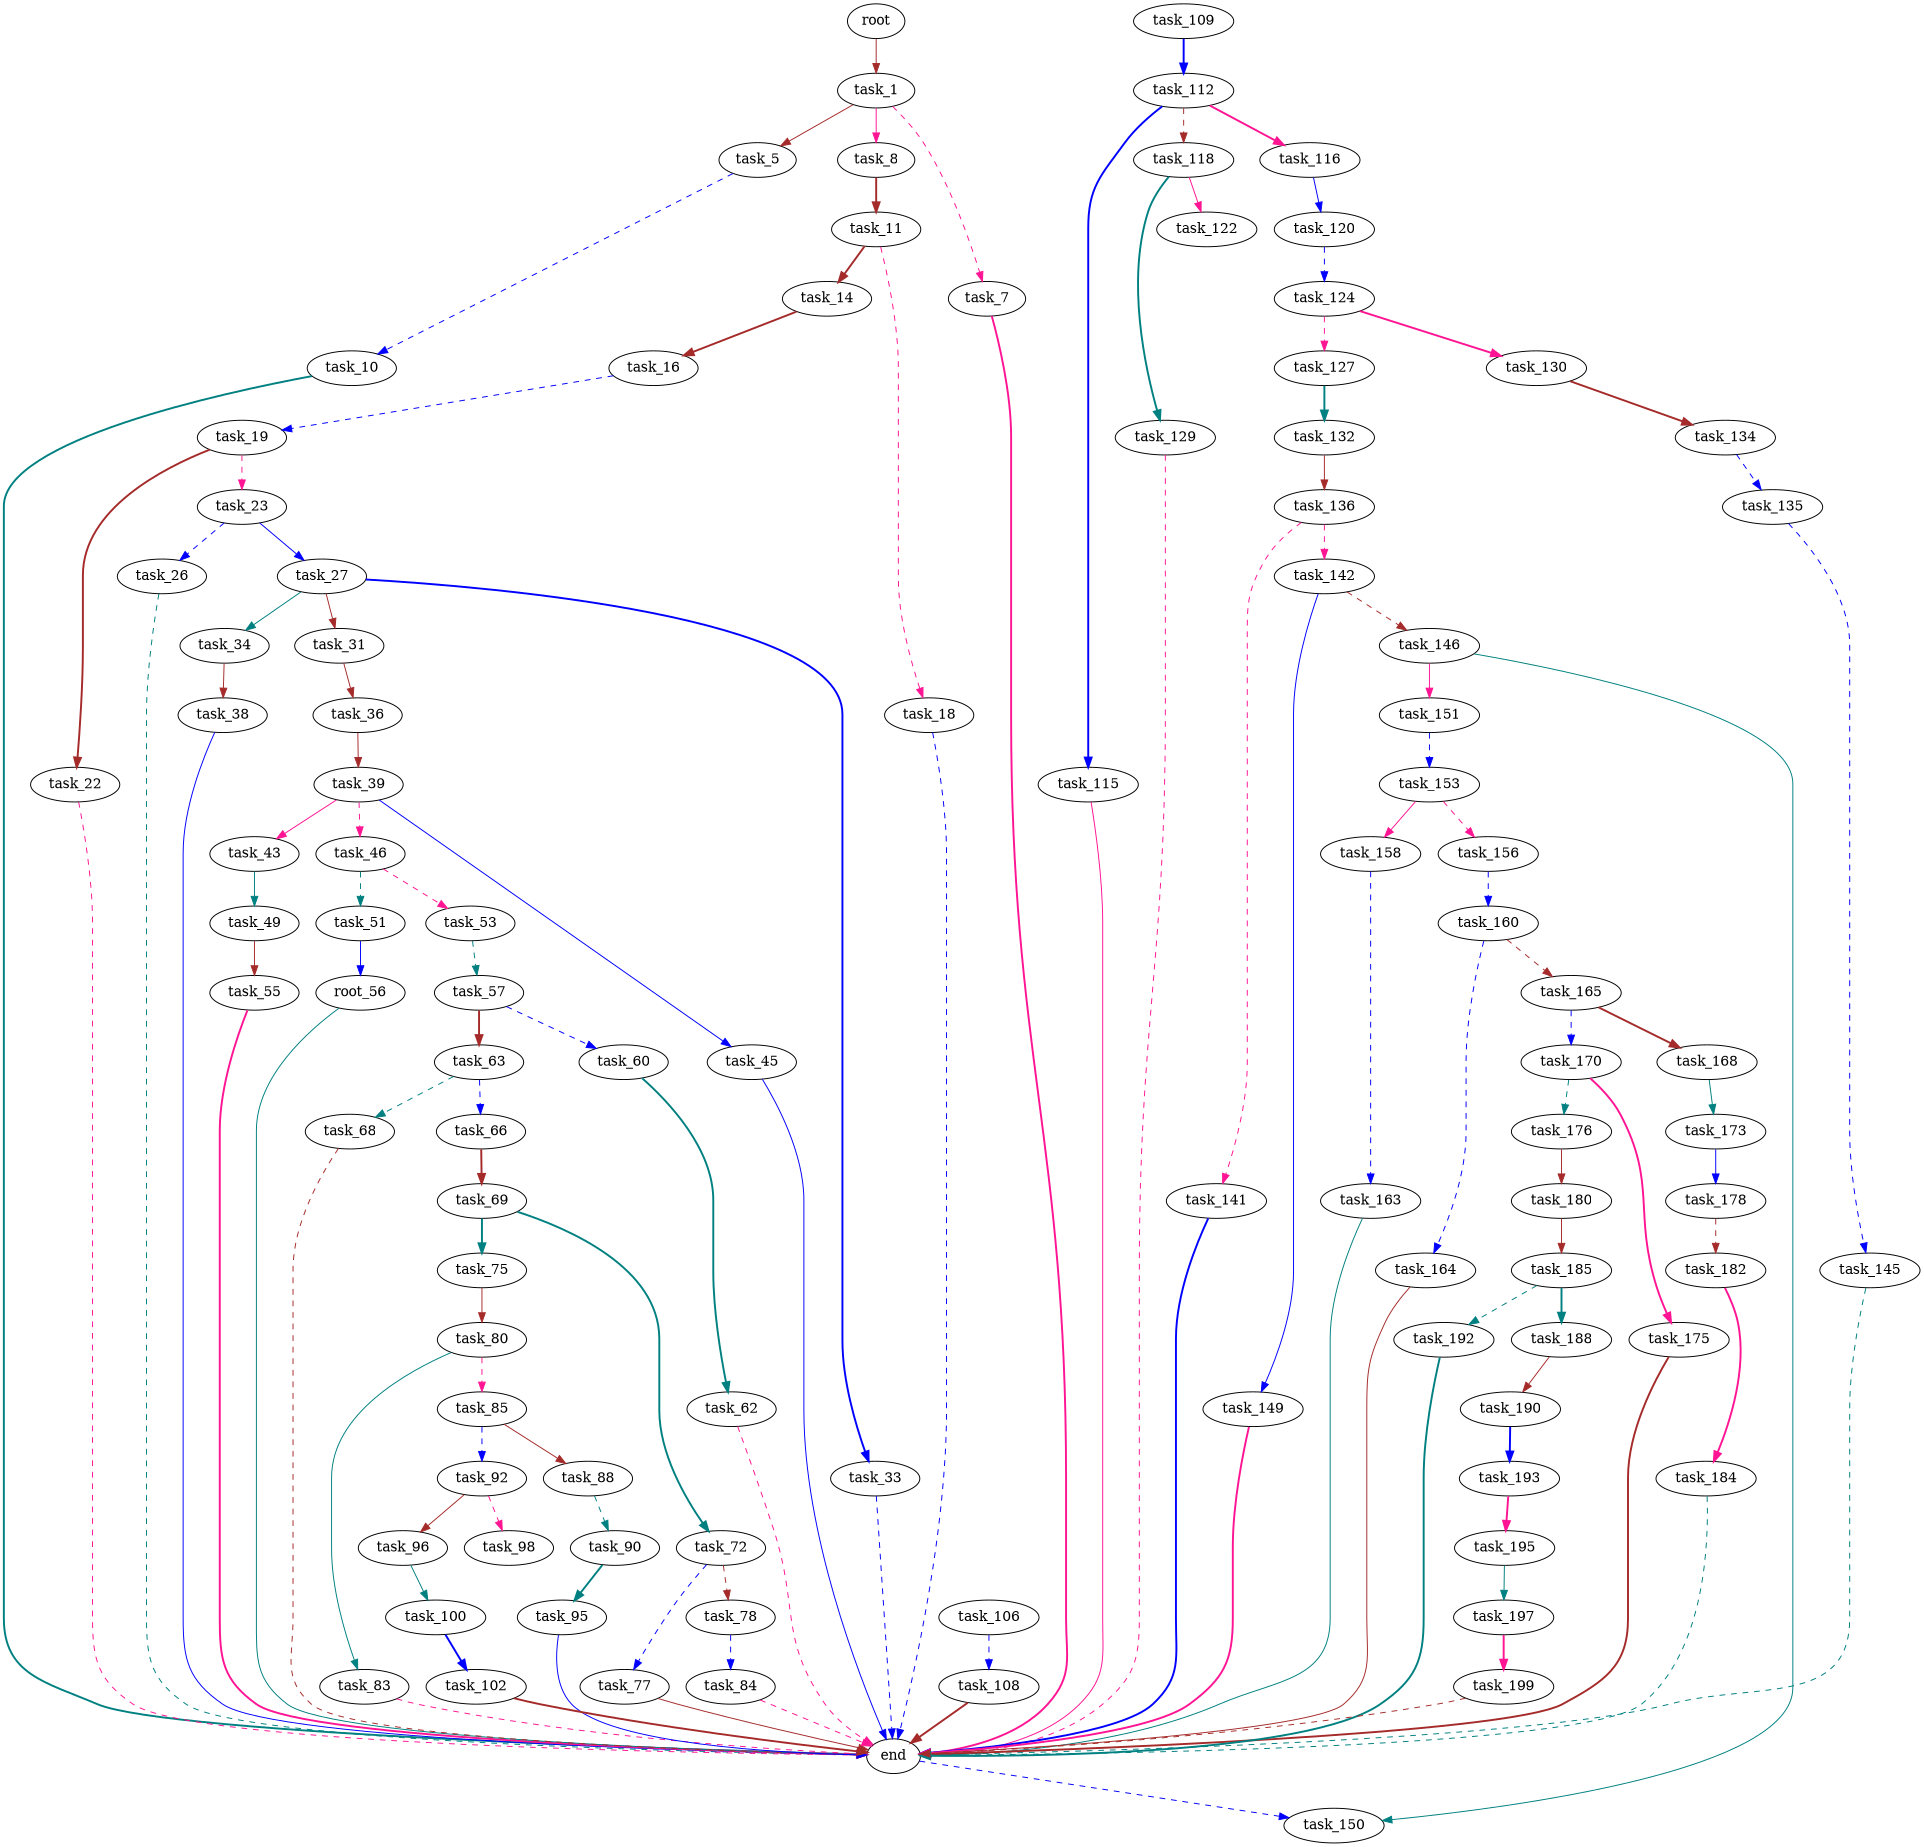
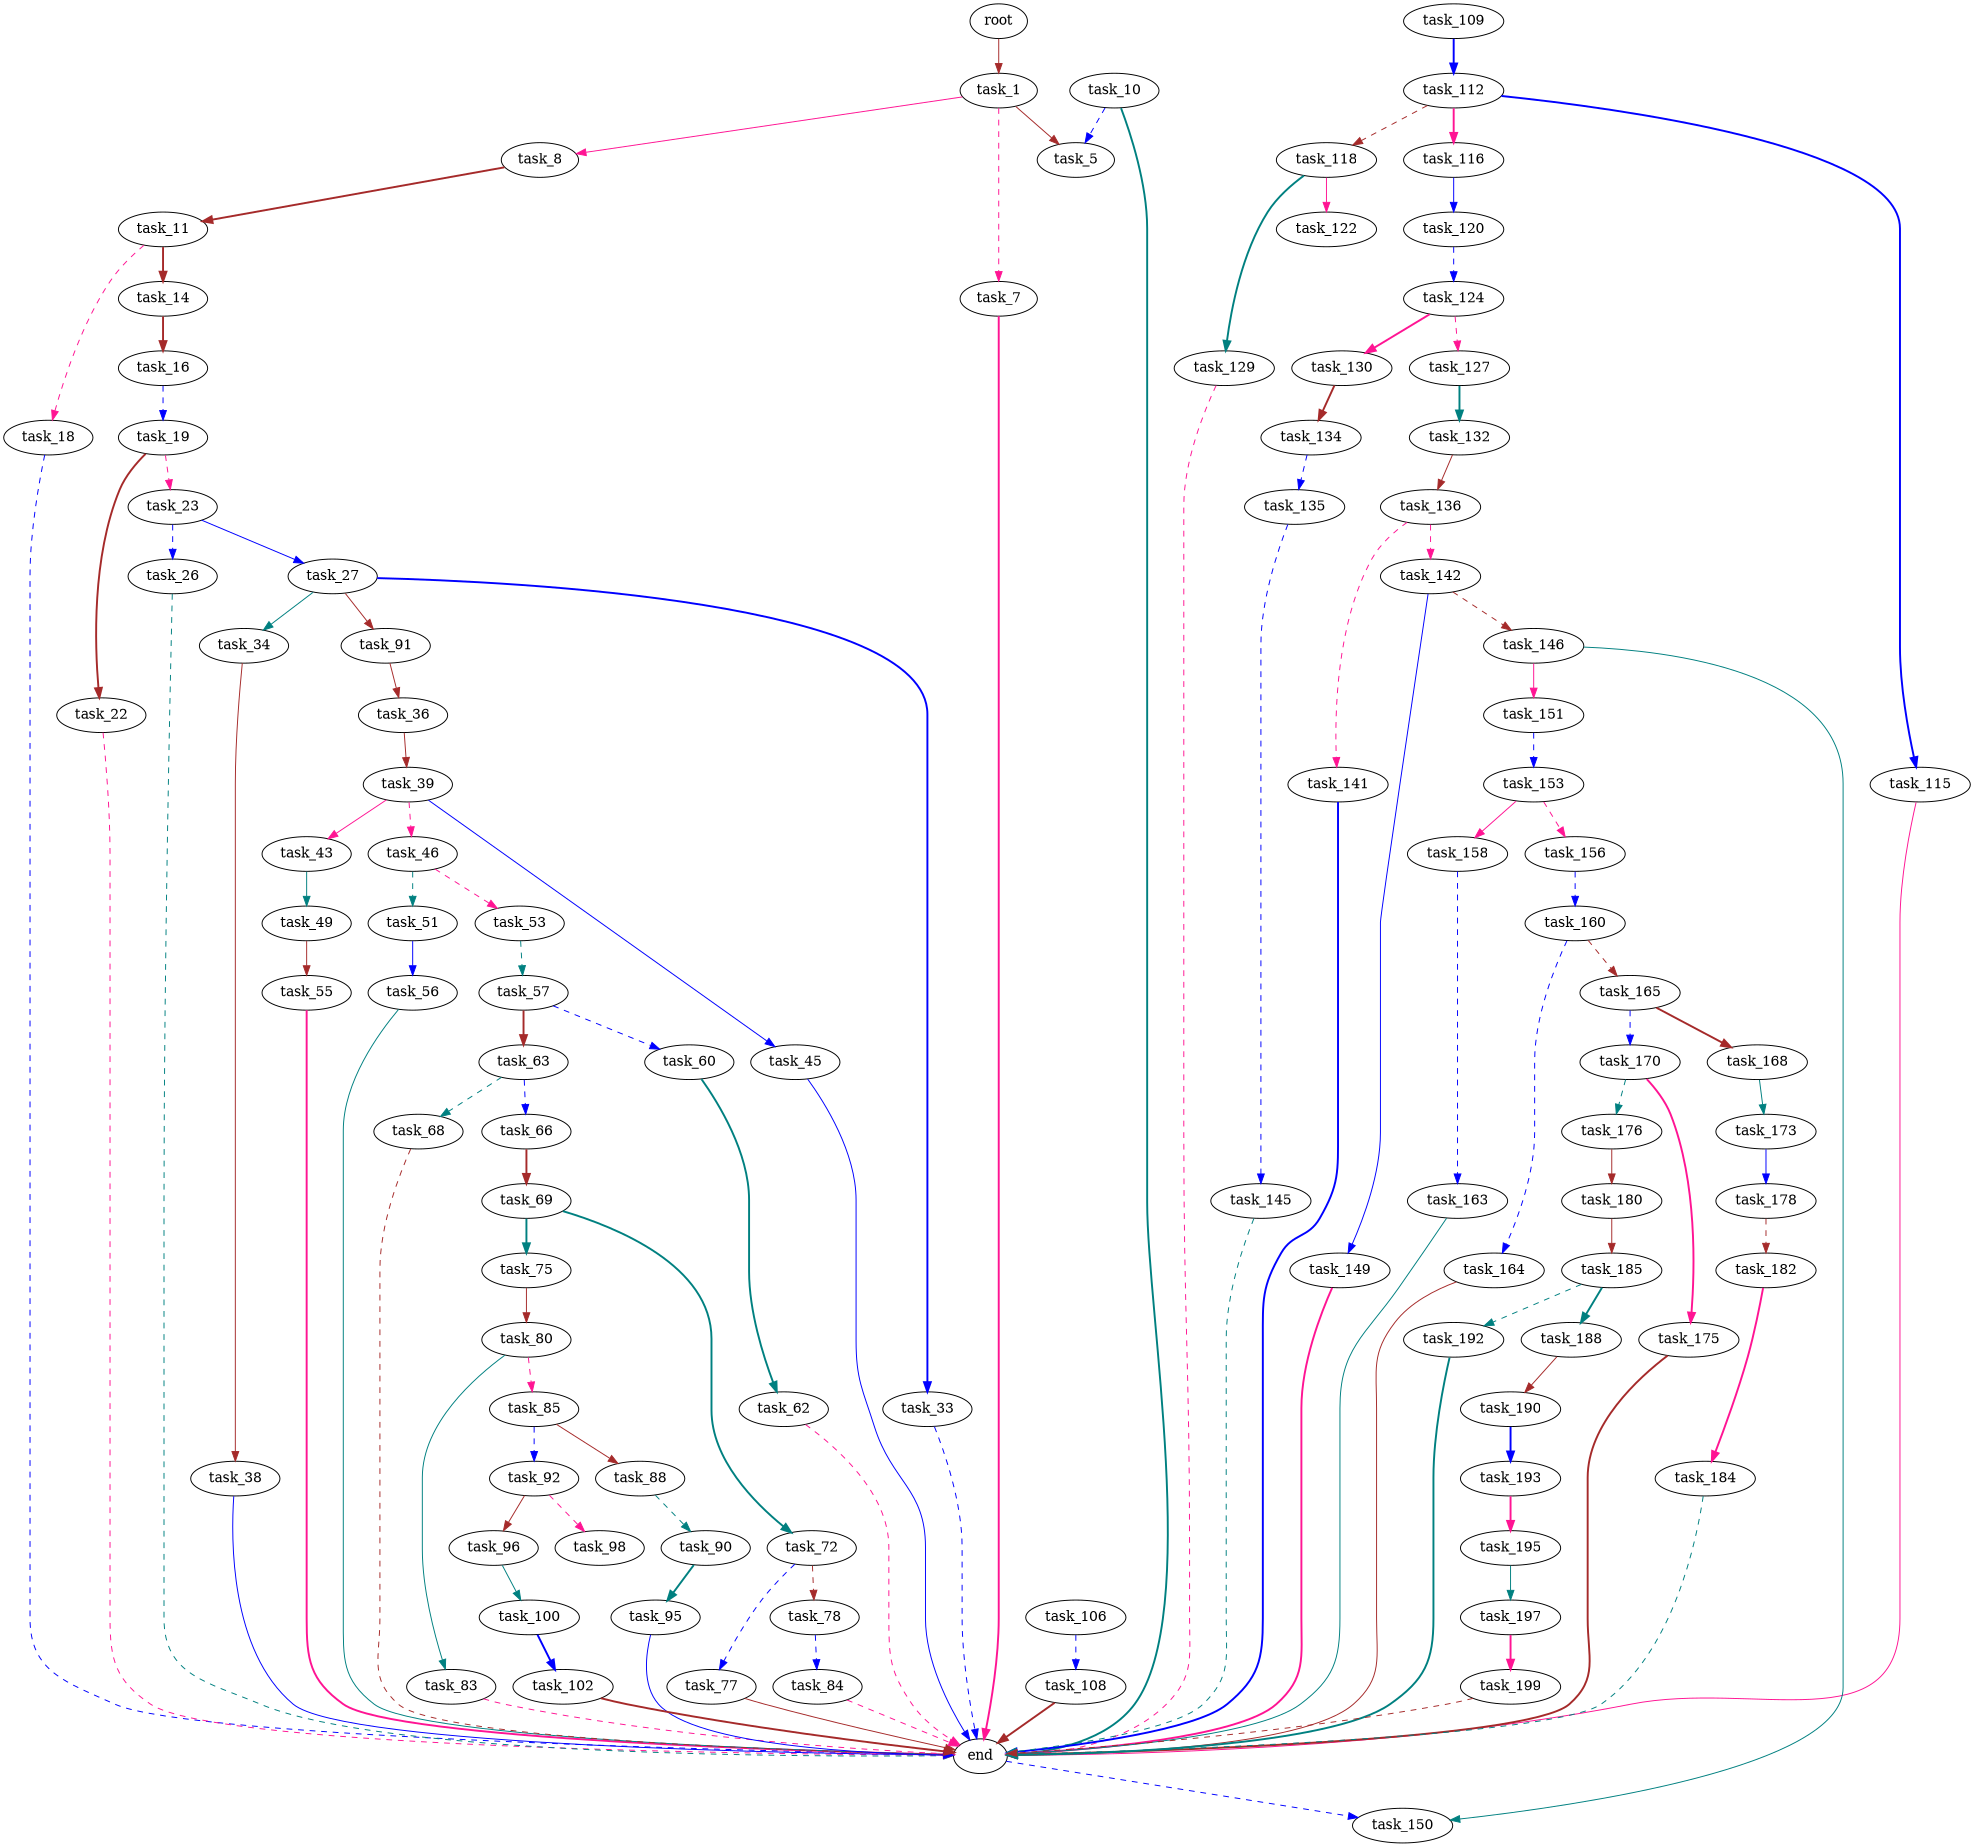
(560, 262) -> (1097, 121)
(339, 646) -> (386, 646)
(360, 993) -> (413, 993)
